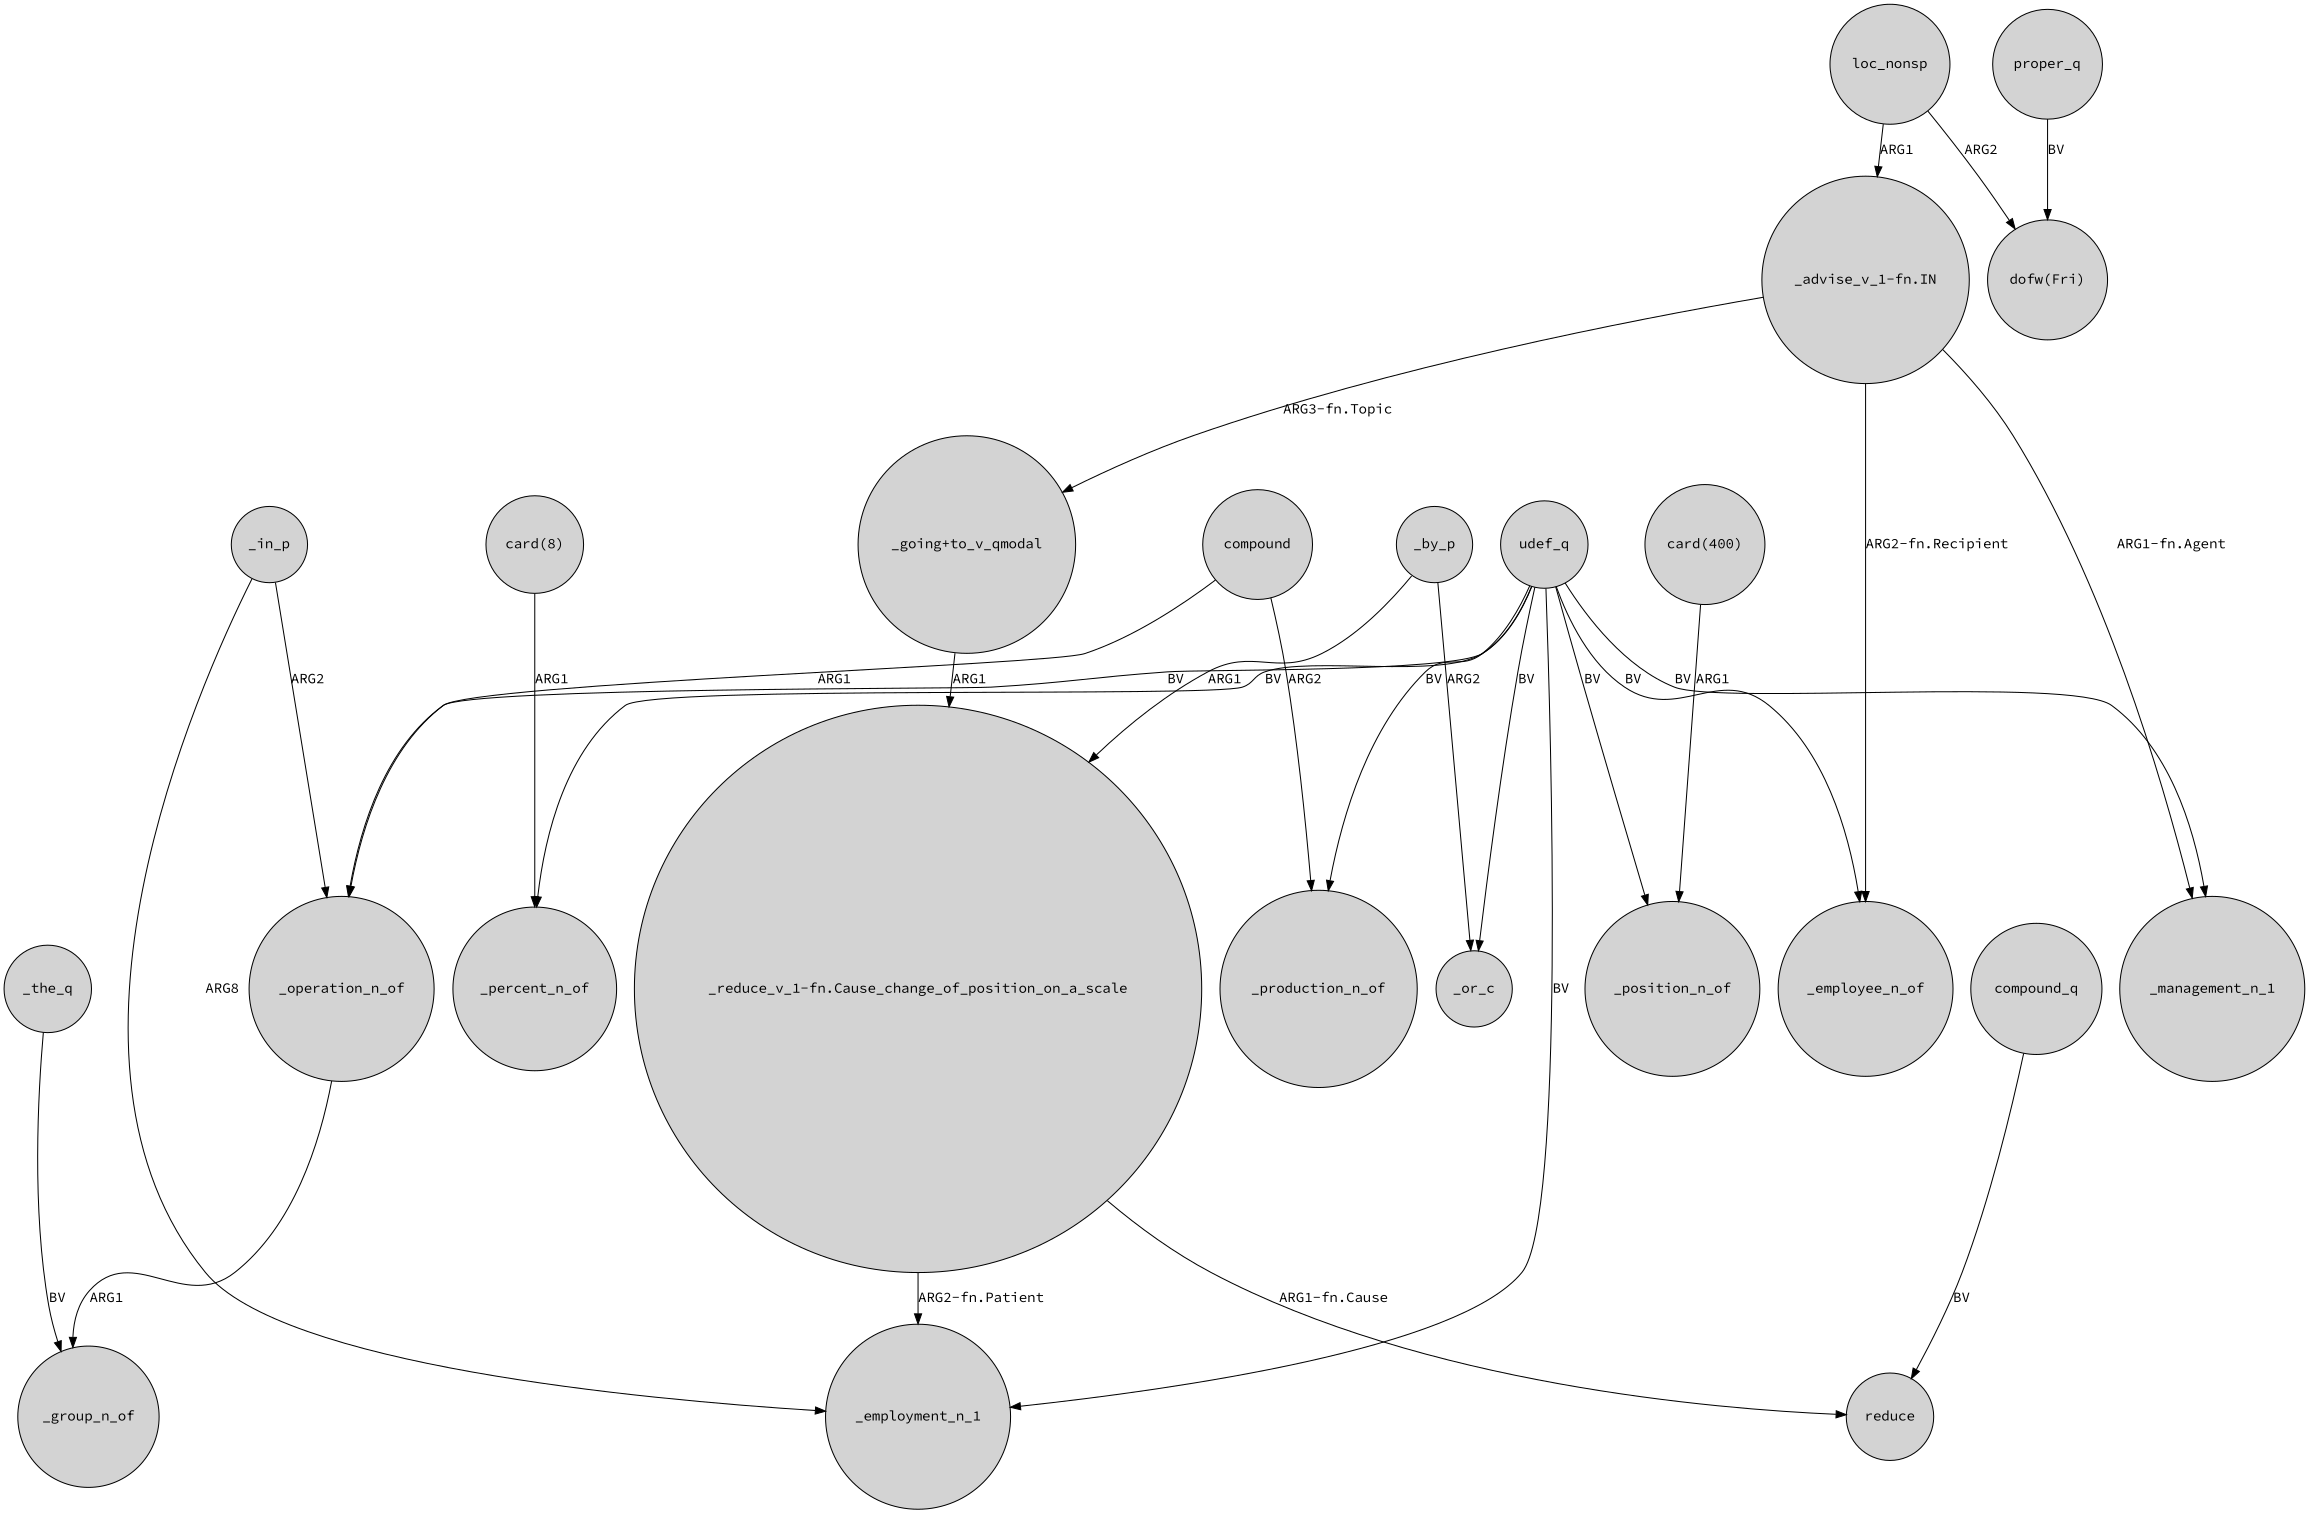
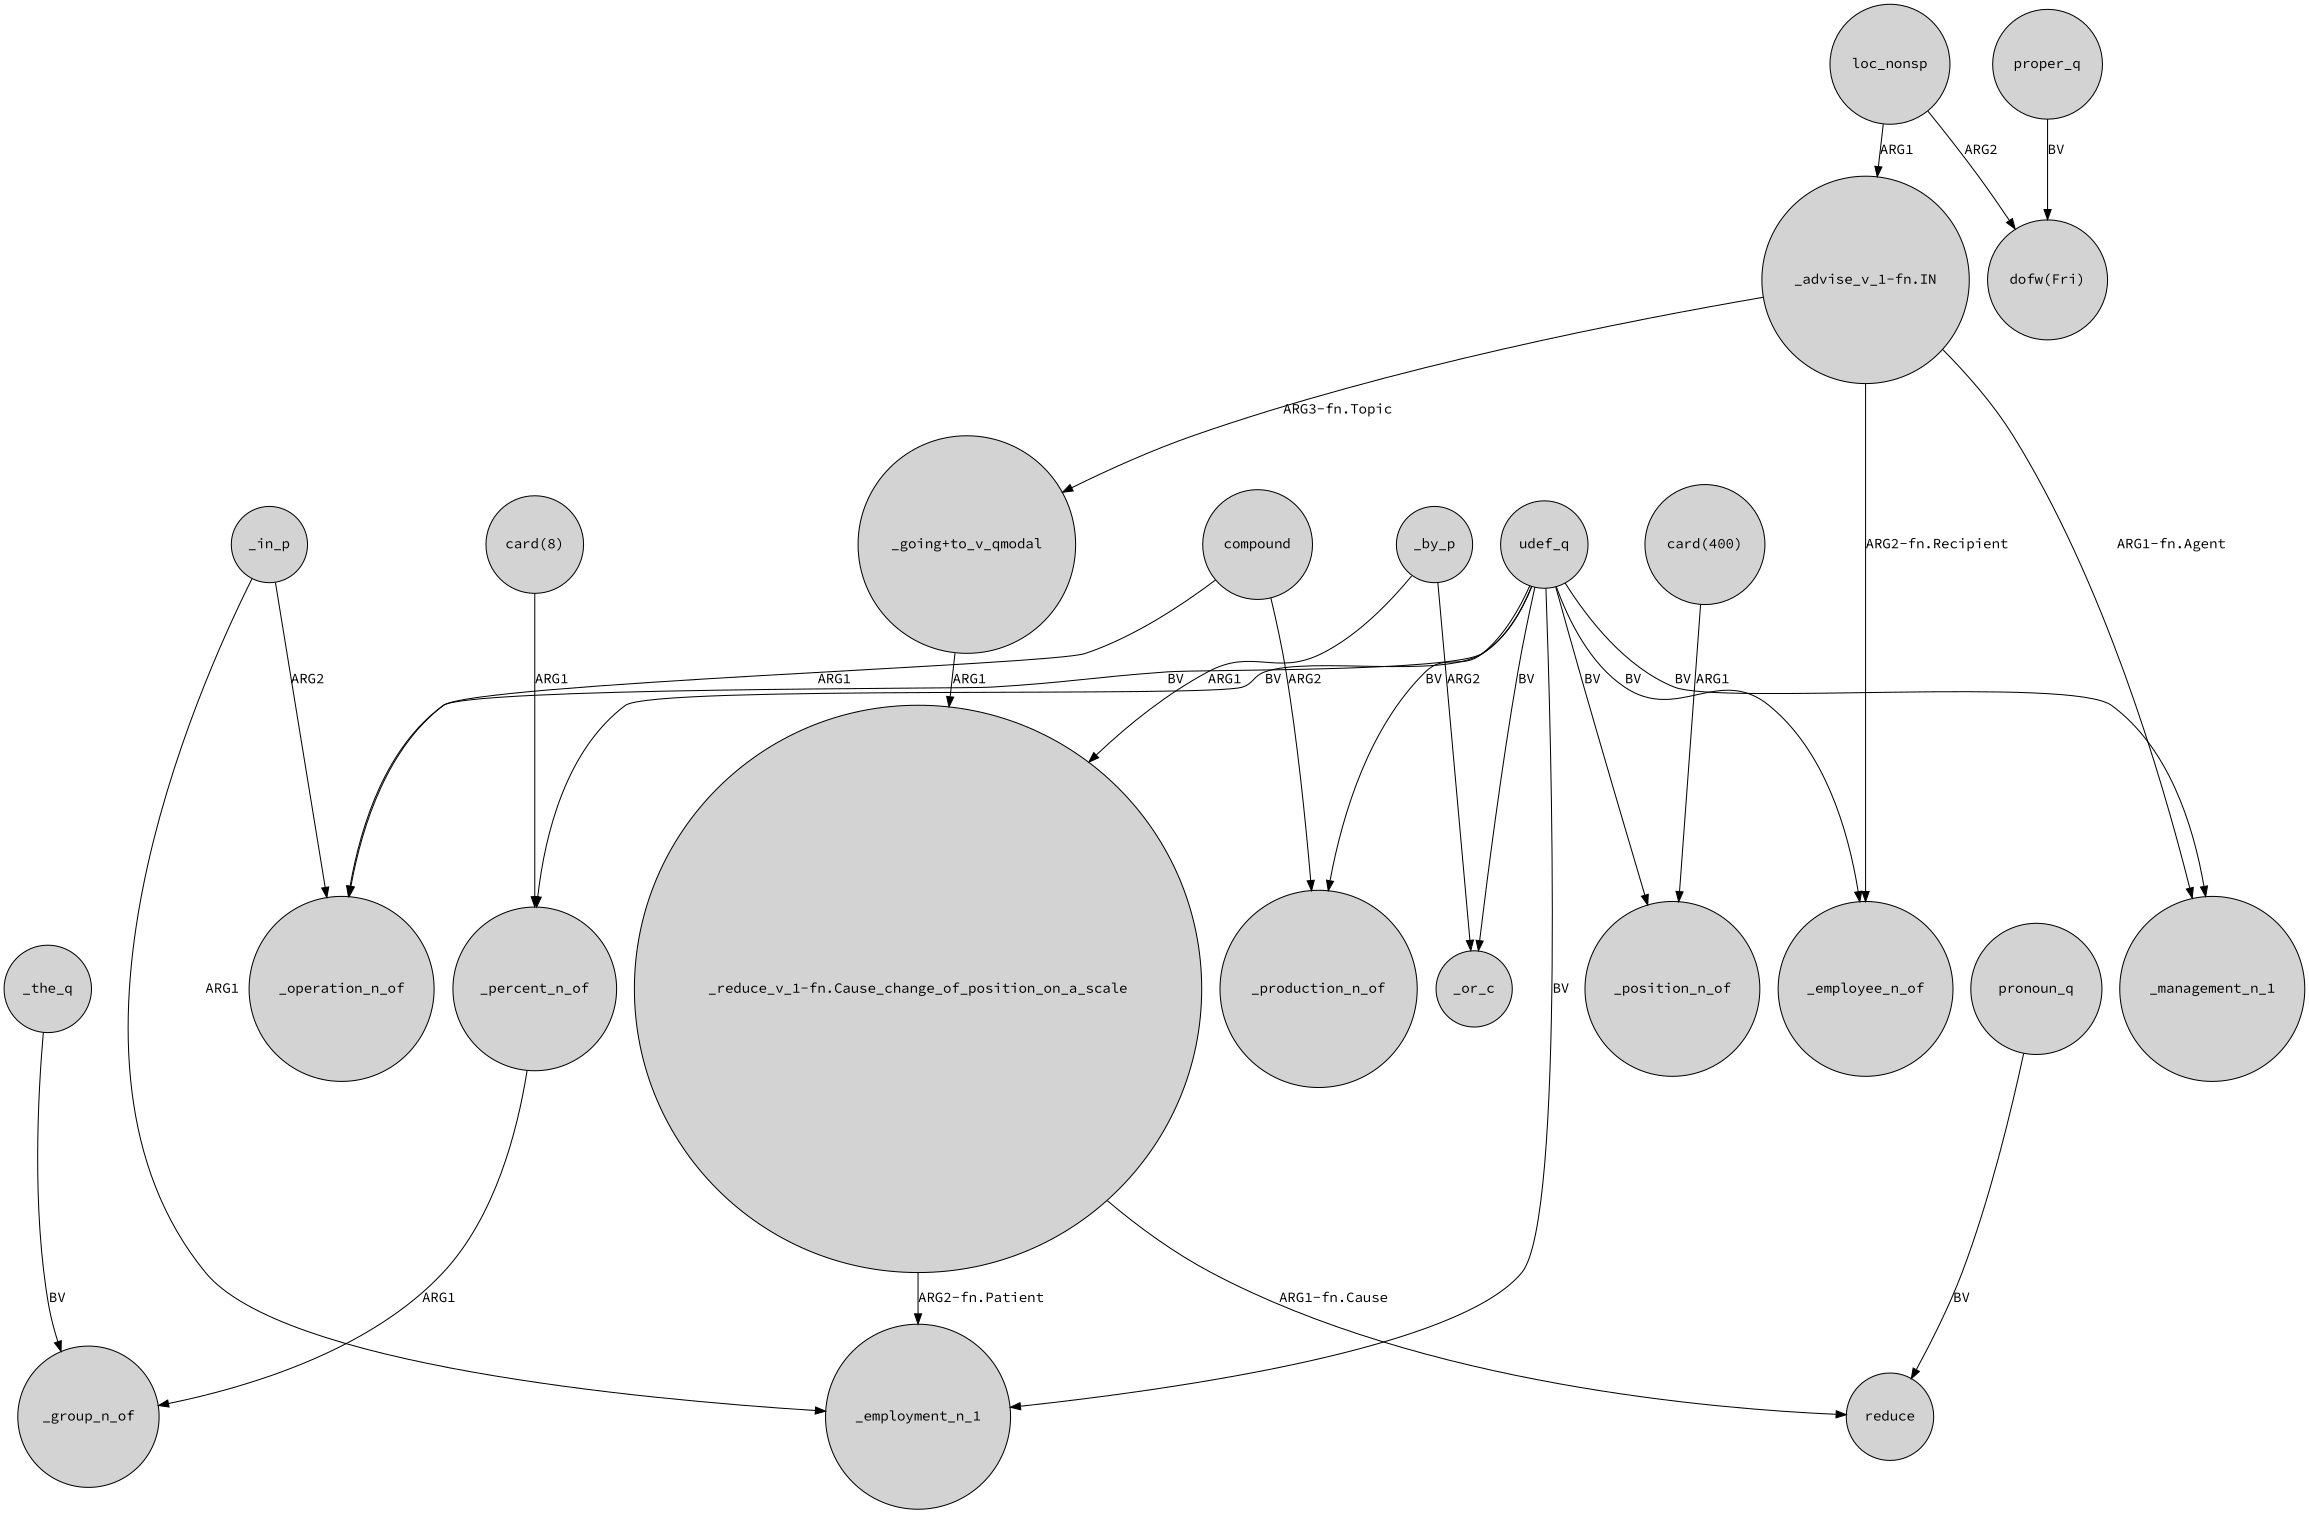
(223, 989) -> (223, 989)
(2036, 989) -> (2036, 989)
(240, 1268) -> (411, 1302)
